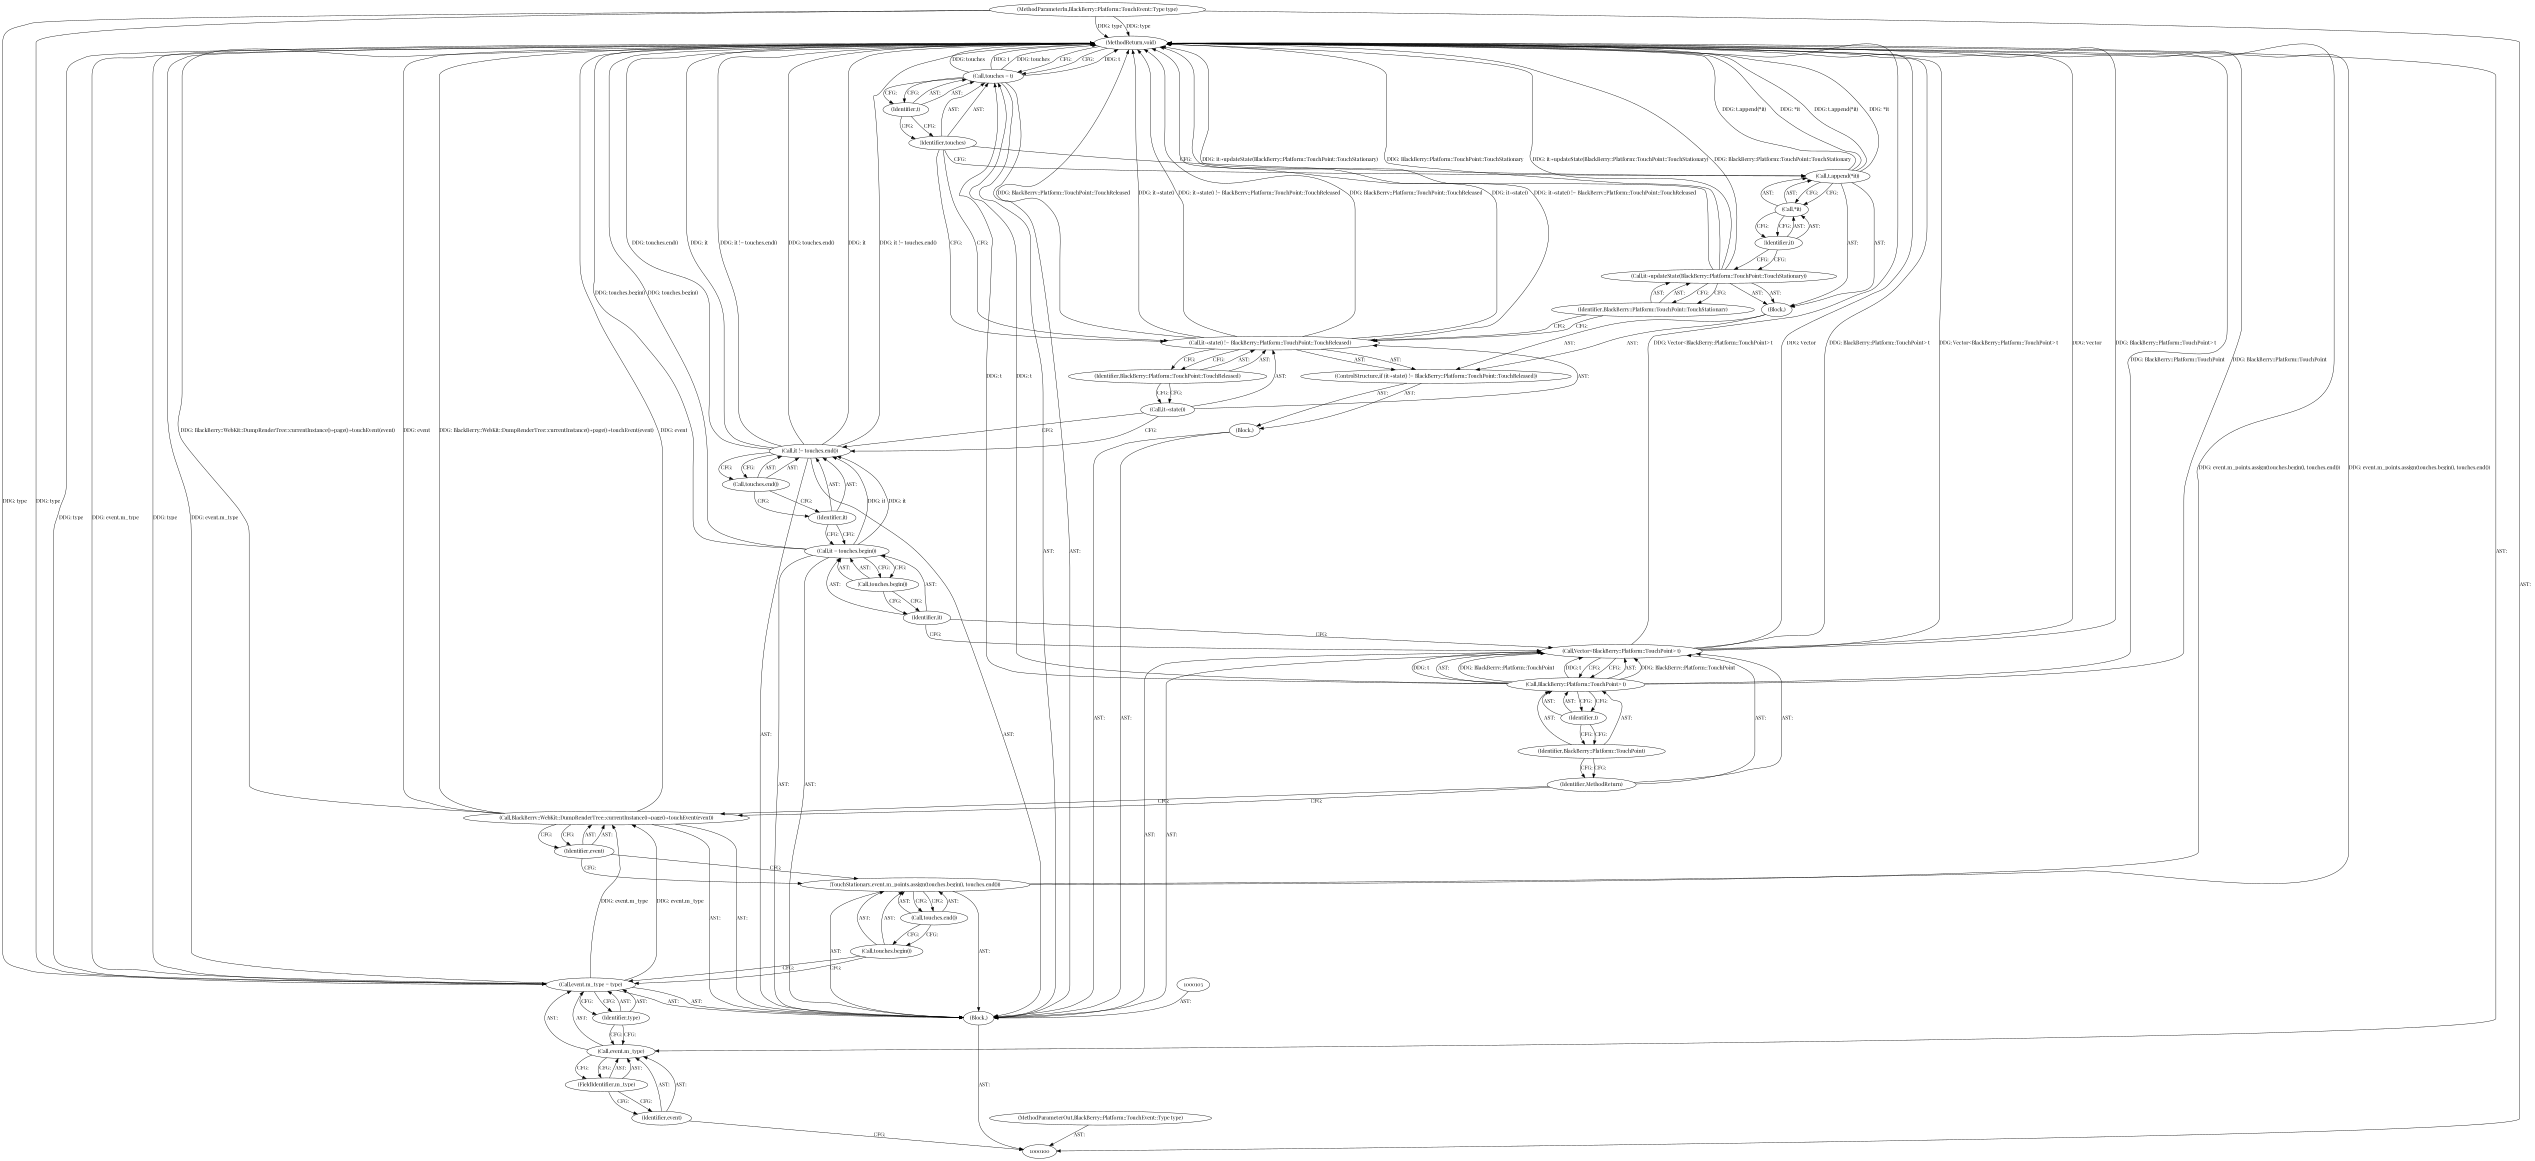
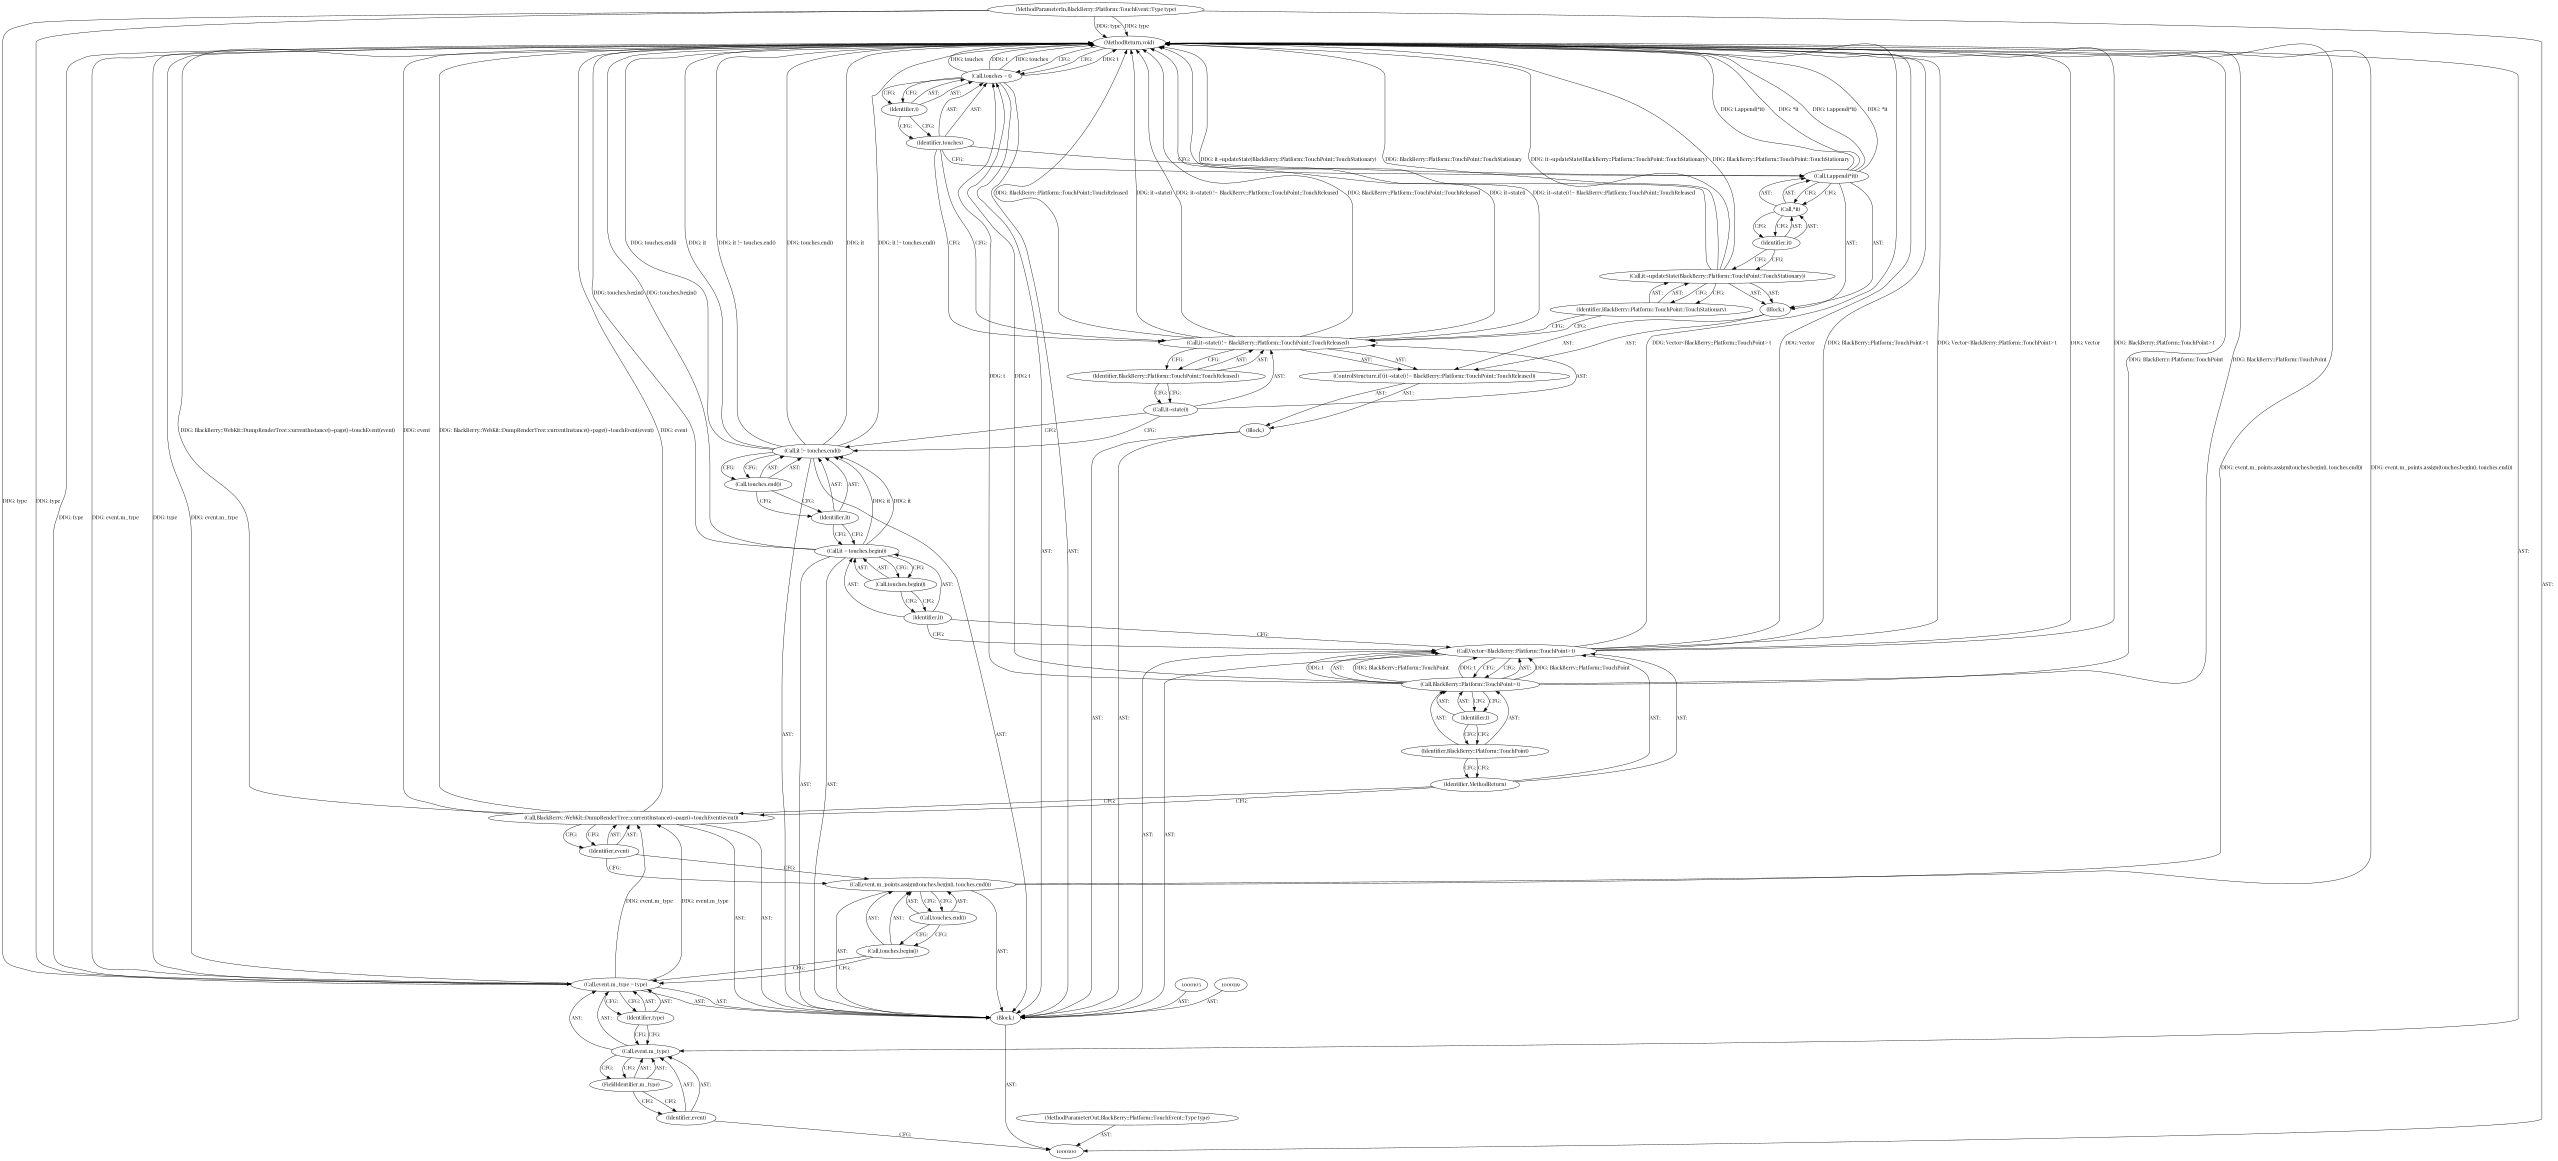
(915, 885) -> (920, 885)
none -> (1231, 985)
